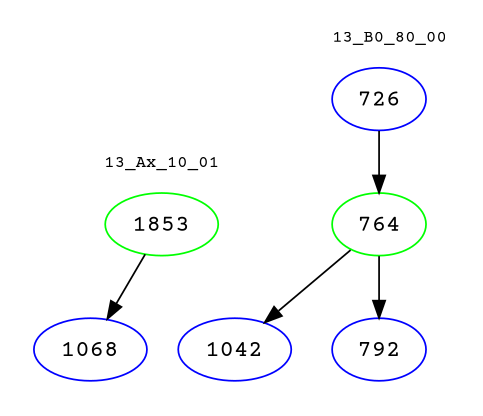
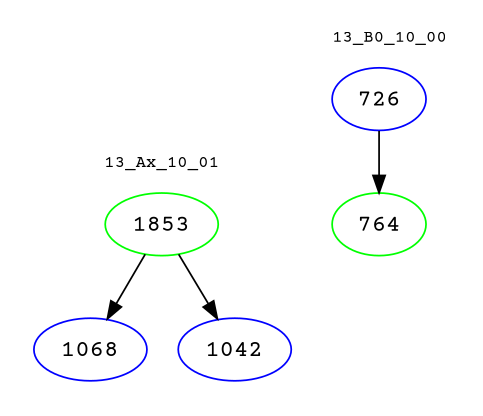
(390, 37) -> (390, 37)
(329, 268) -> (193, 279)
(379, 350) -> none
